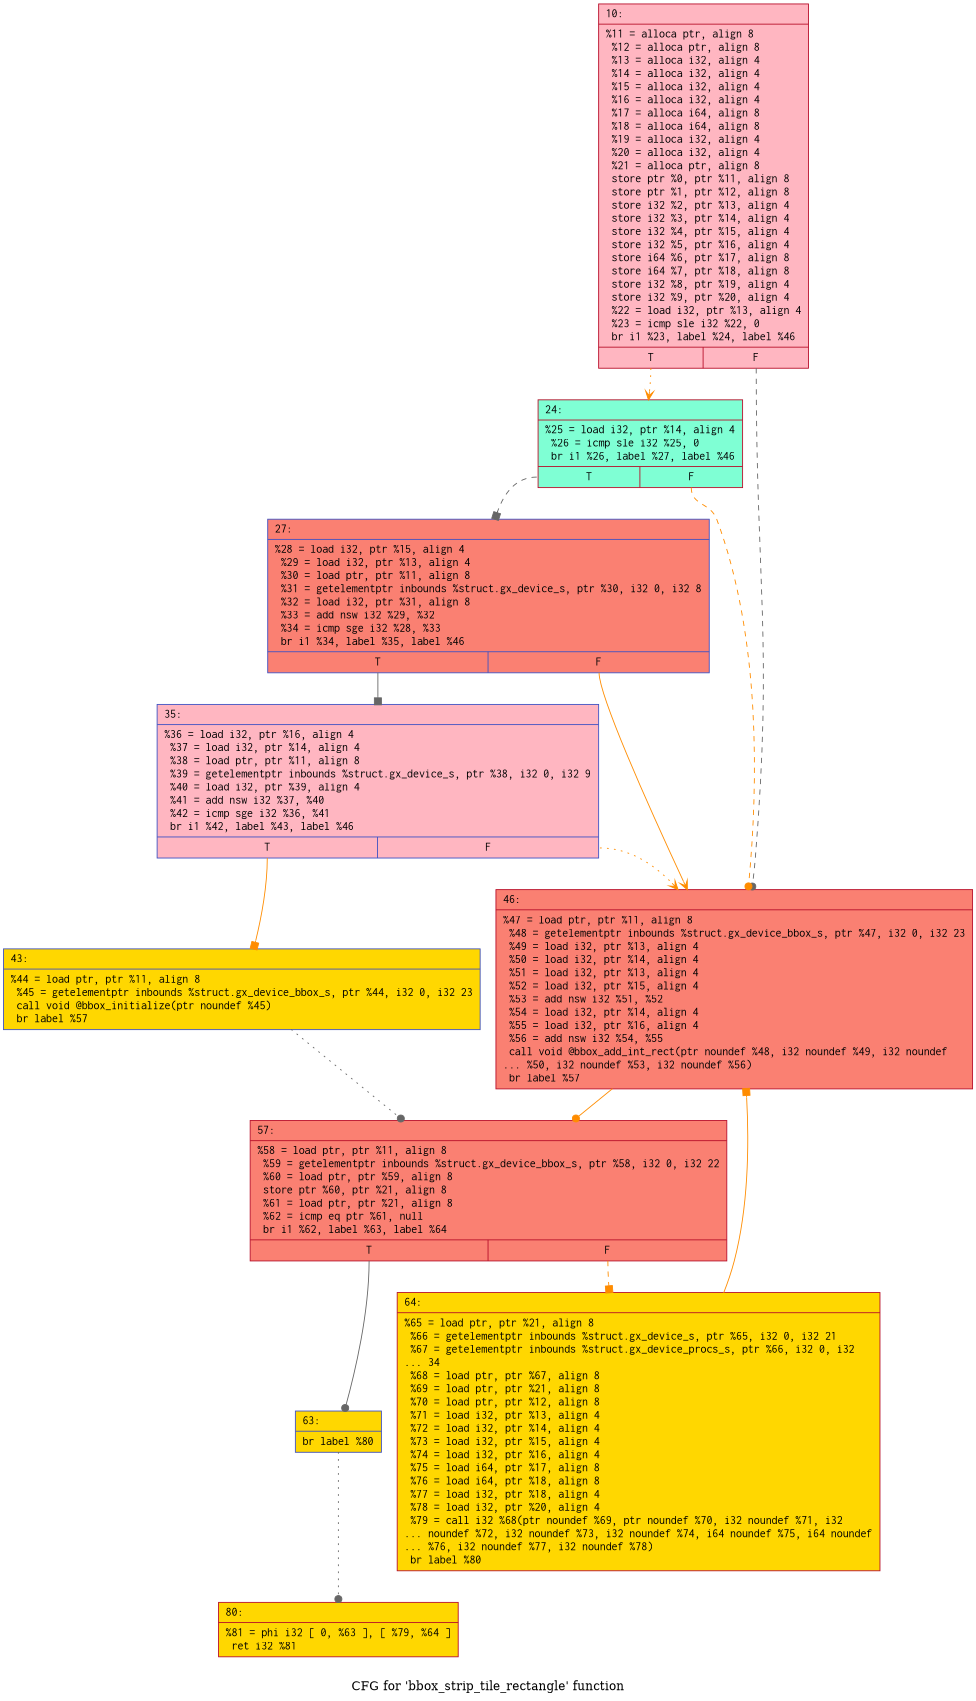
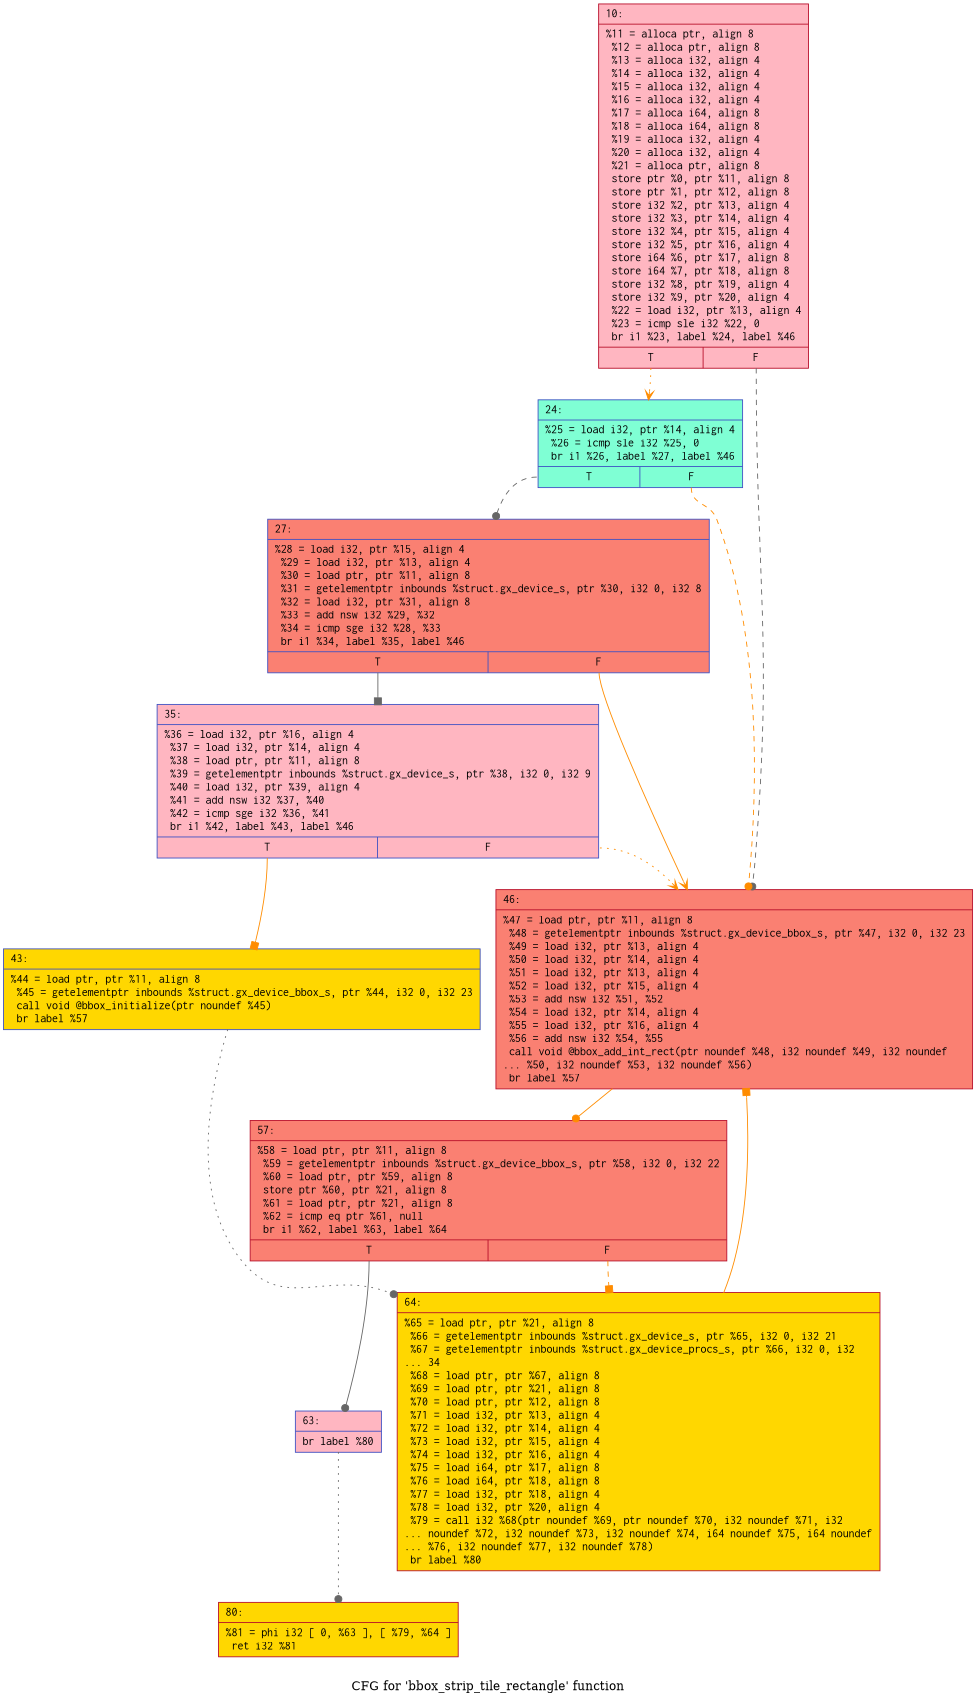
(640, 444) -> (640, 444)
(511, 488) -> (511, 488)
(345, 1073) -> (222, 1225)
(338, 1432) -> (338, 1432)
